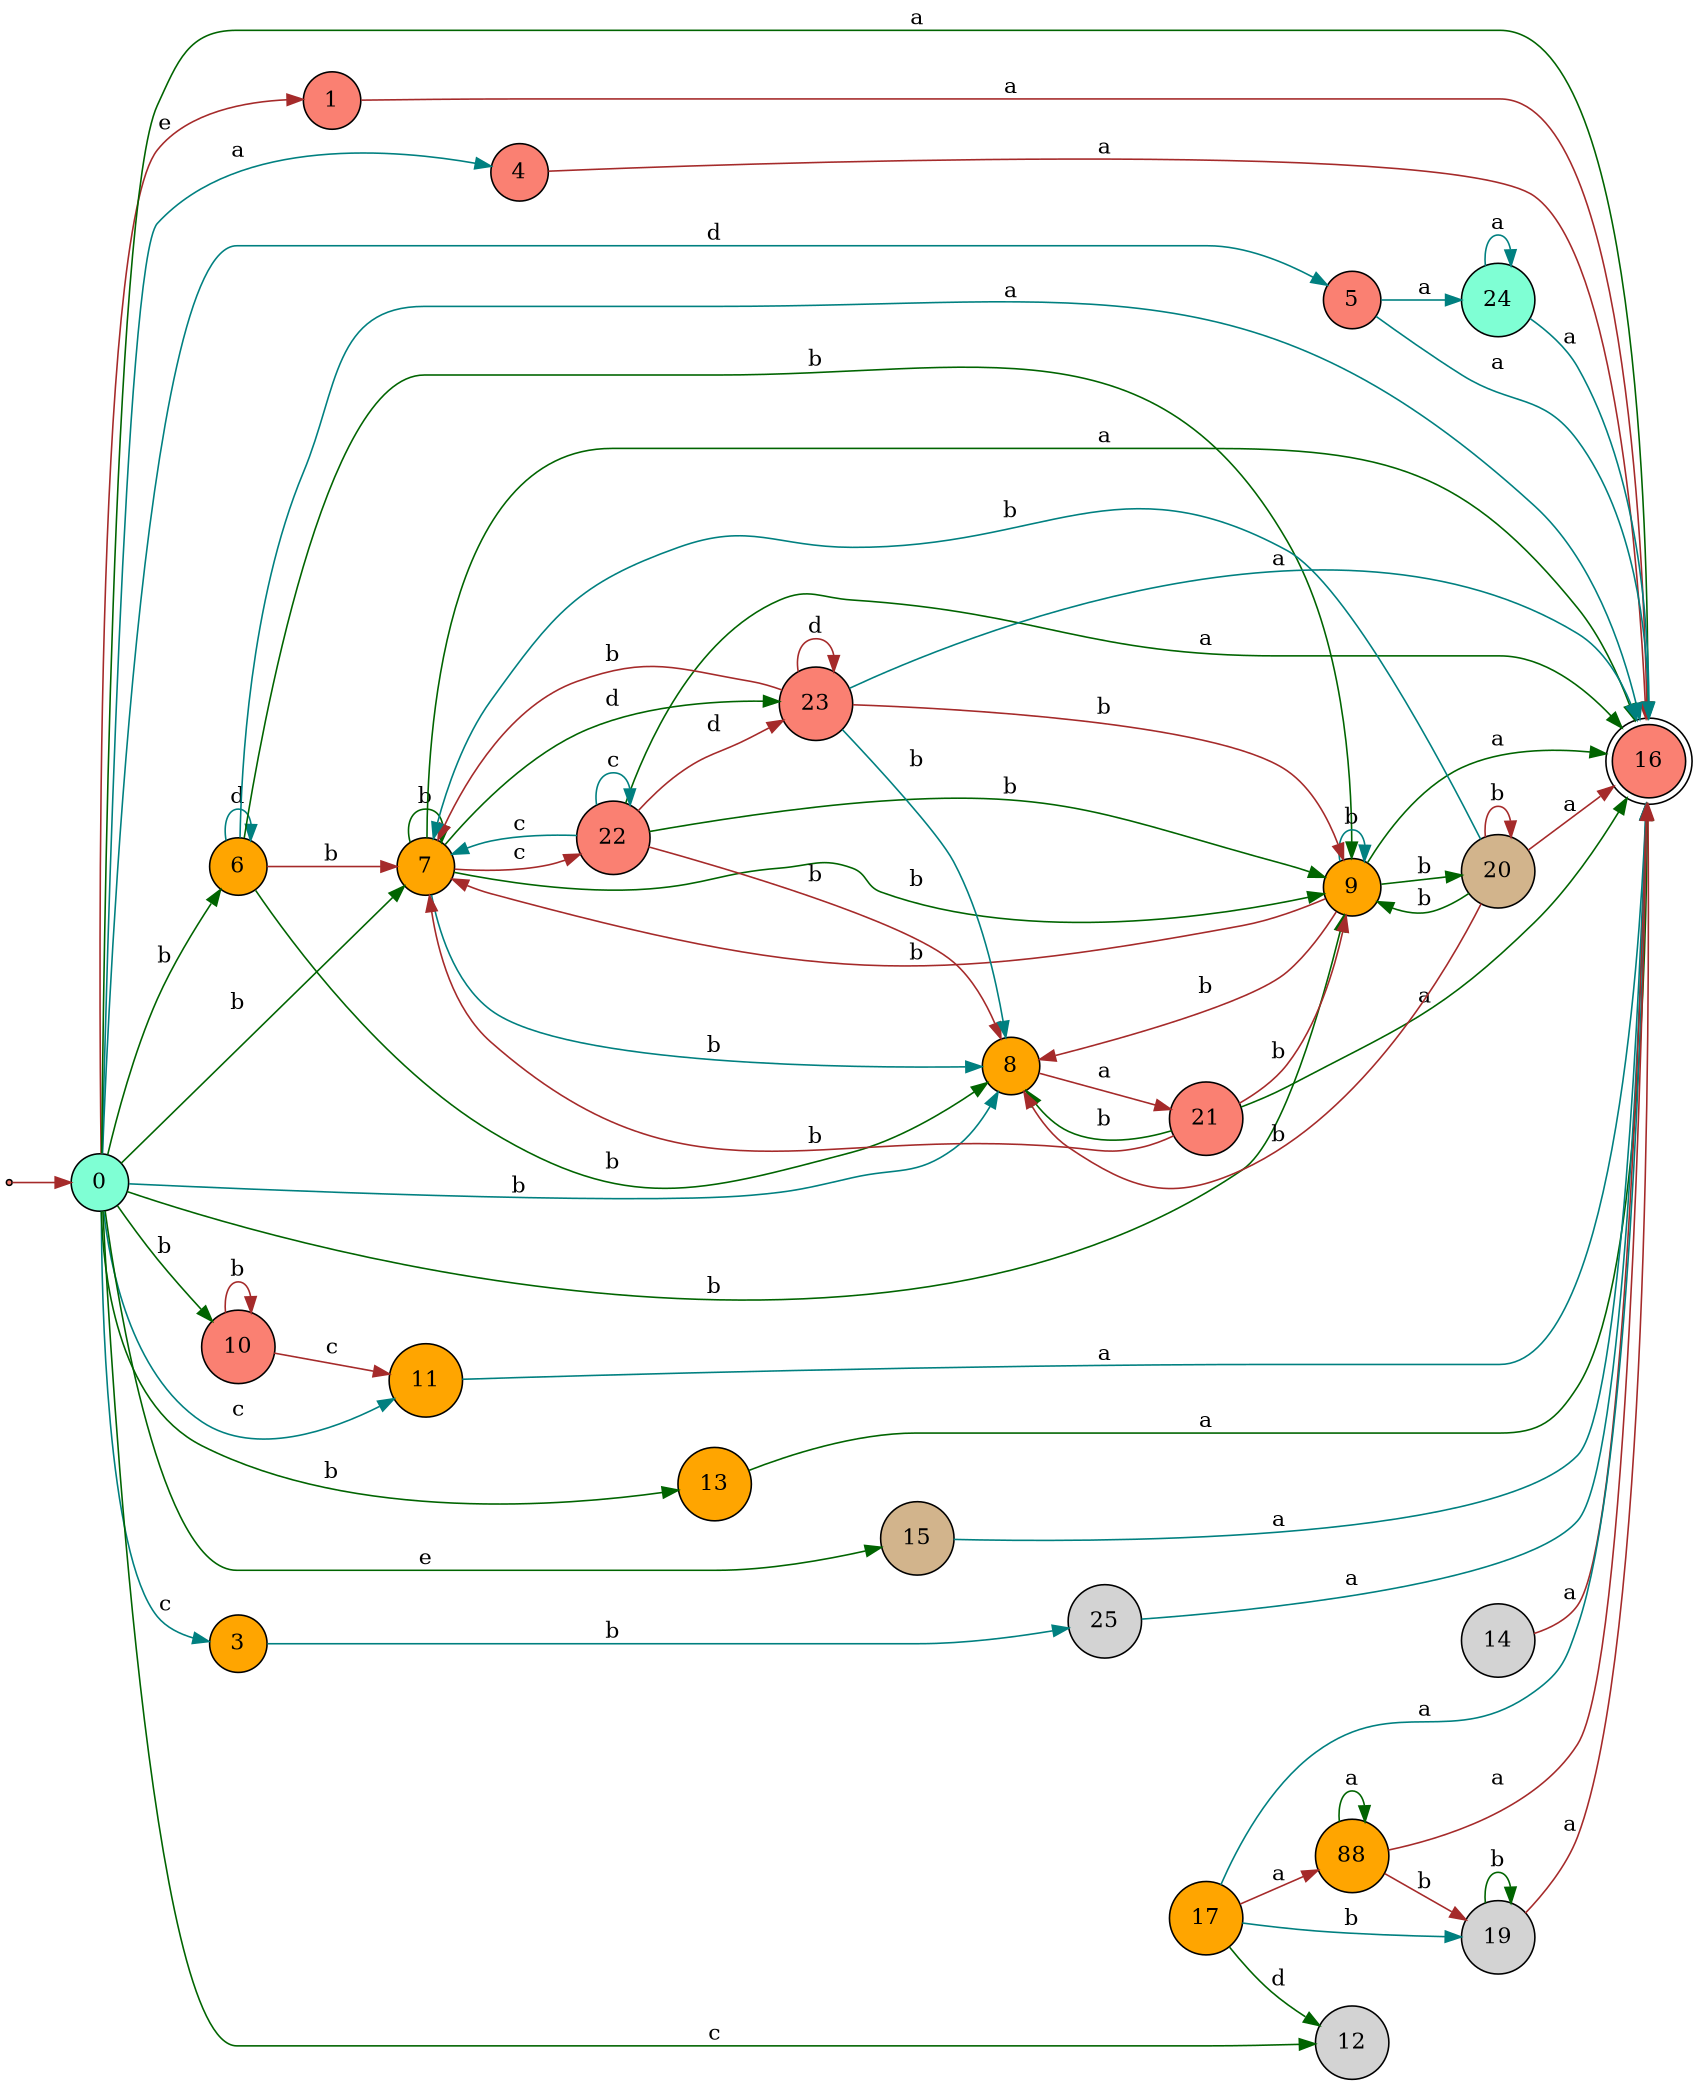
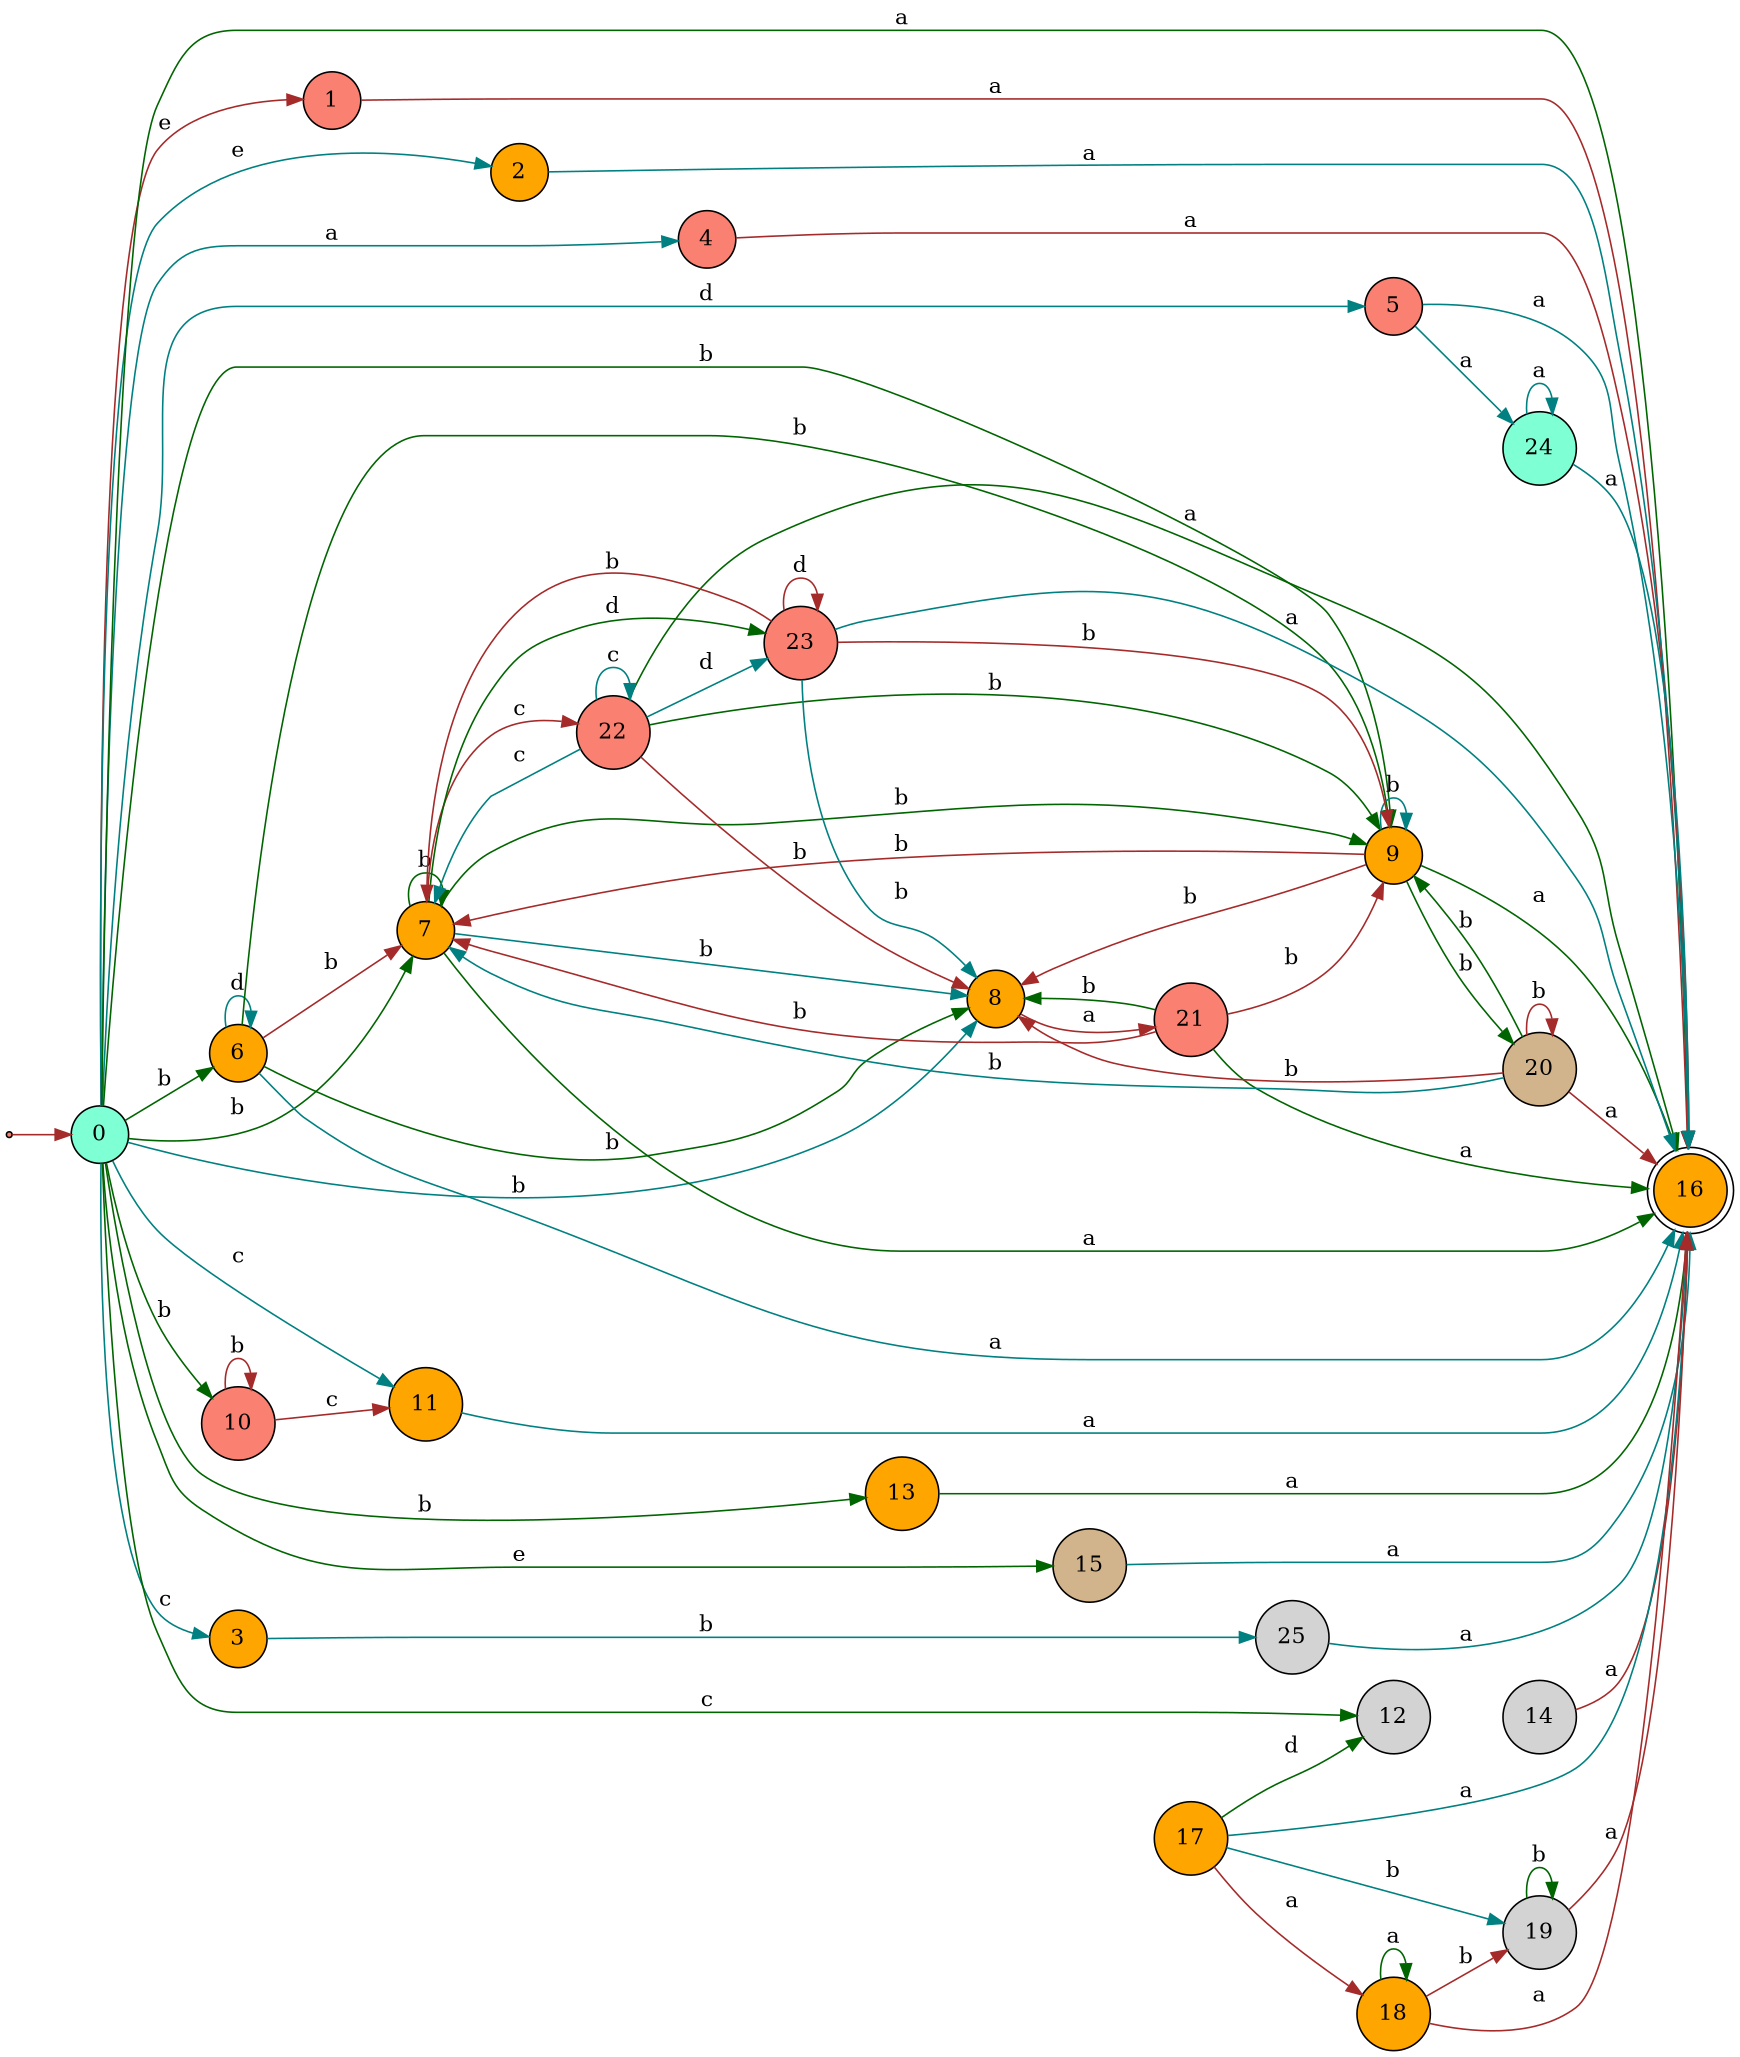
none -> (520, 172)
(698, 761) -> (700, 691)
(1649, 761) -> (1690, 1190)
(1352, 1856) -> (1394, 2014)
